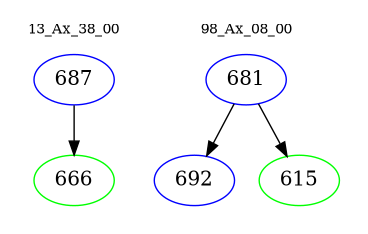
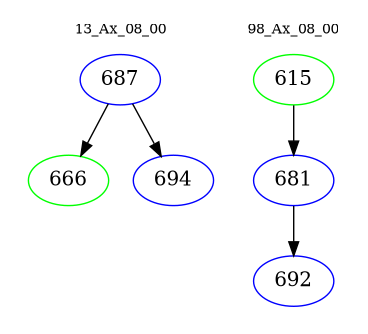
(74, 30) -> (121, 30)
(269, 124) -> (294, 123)
none -> (173, 180)
